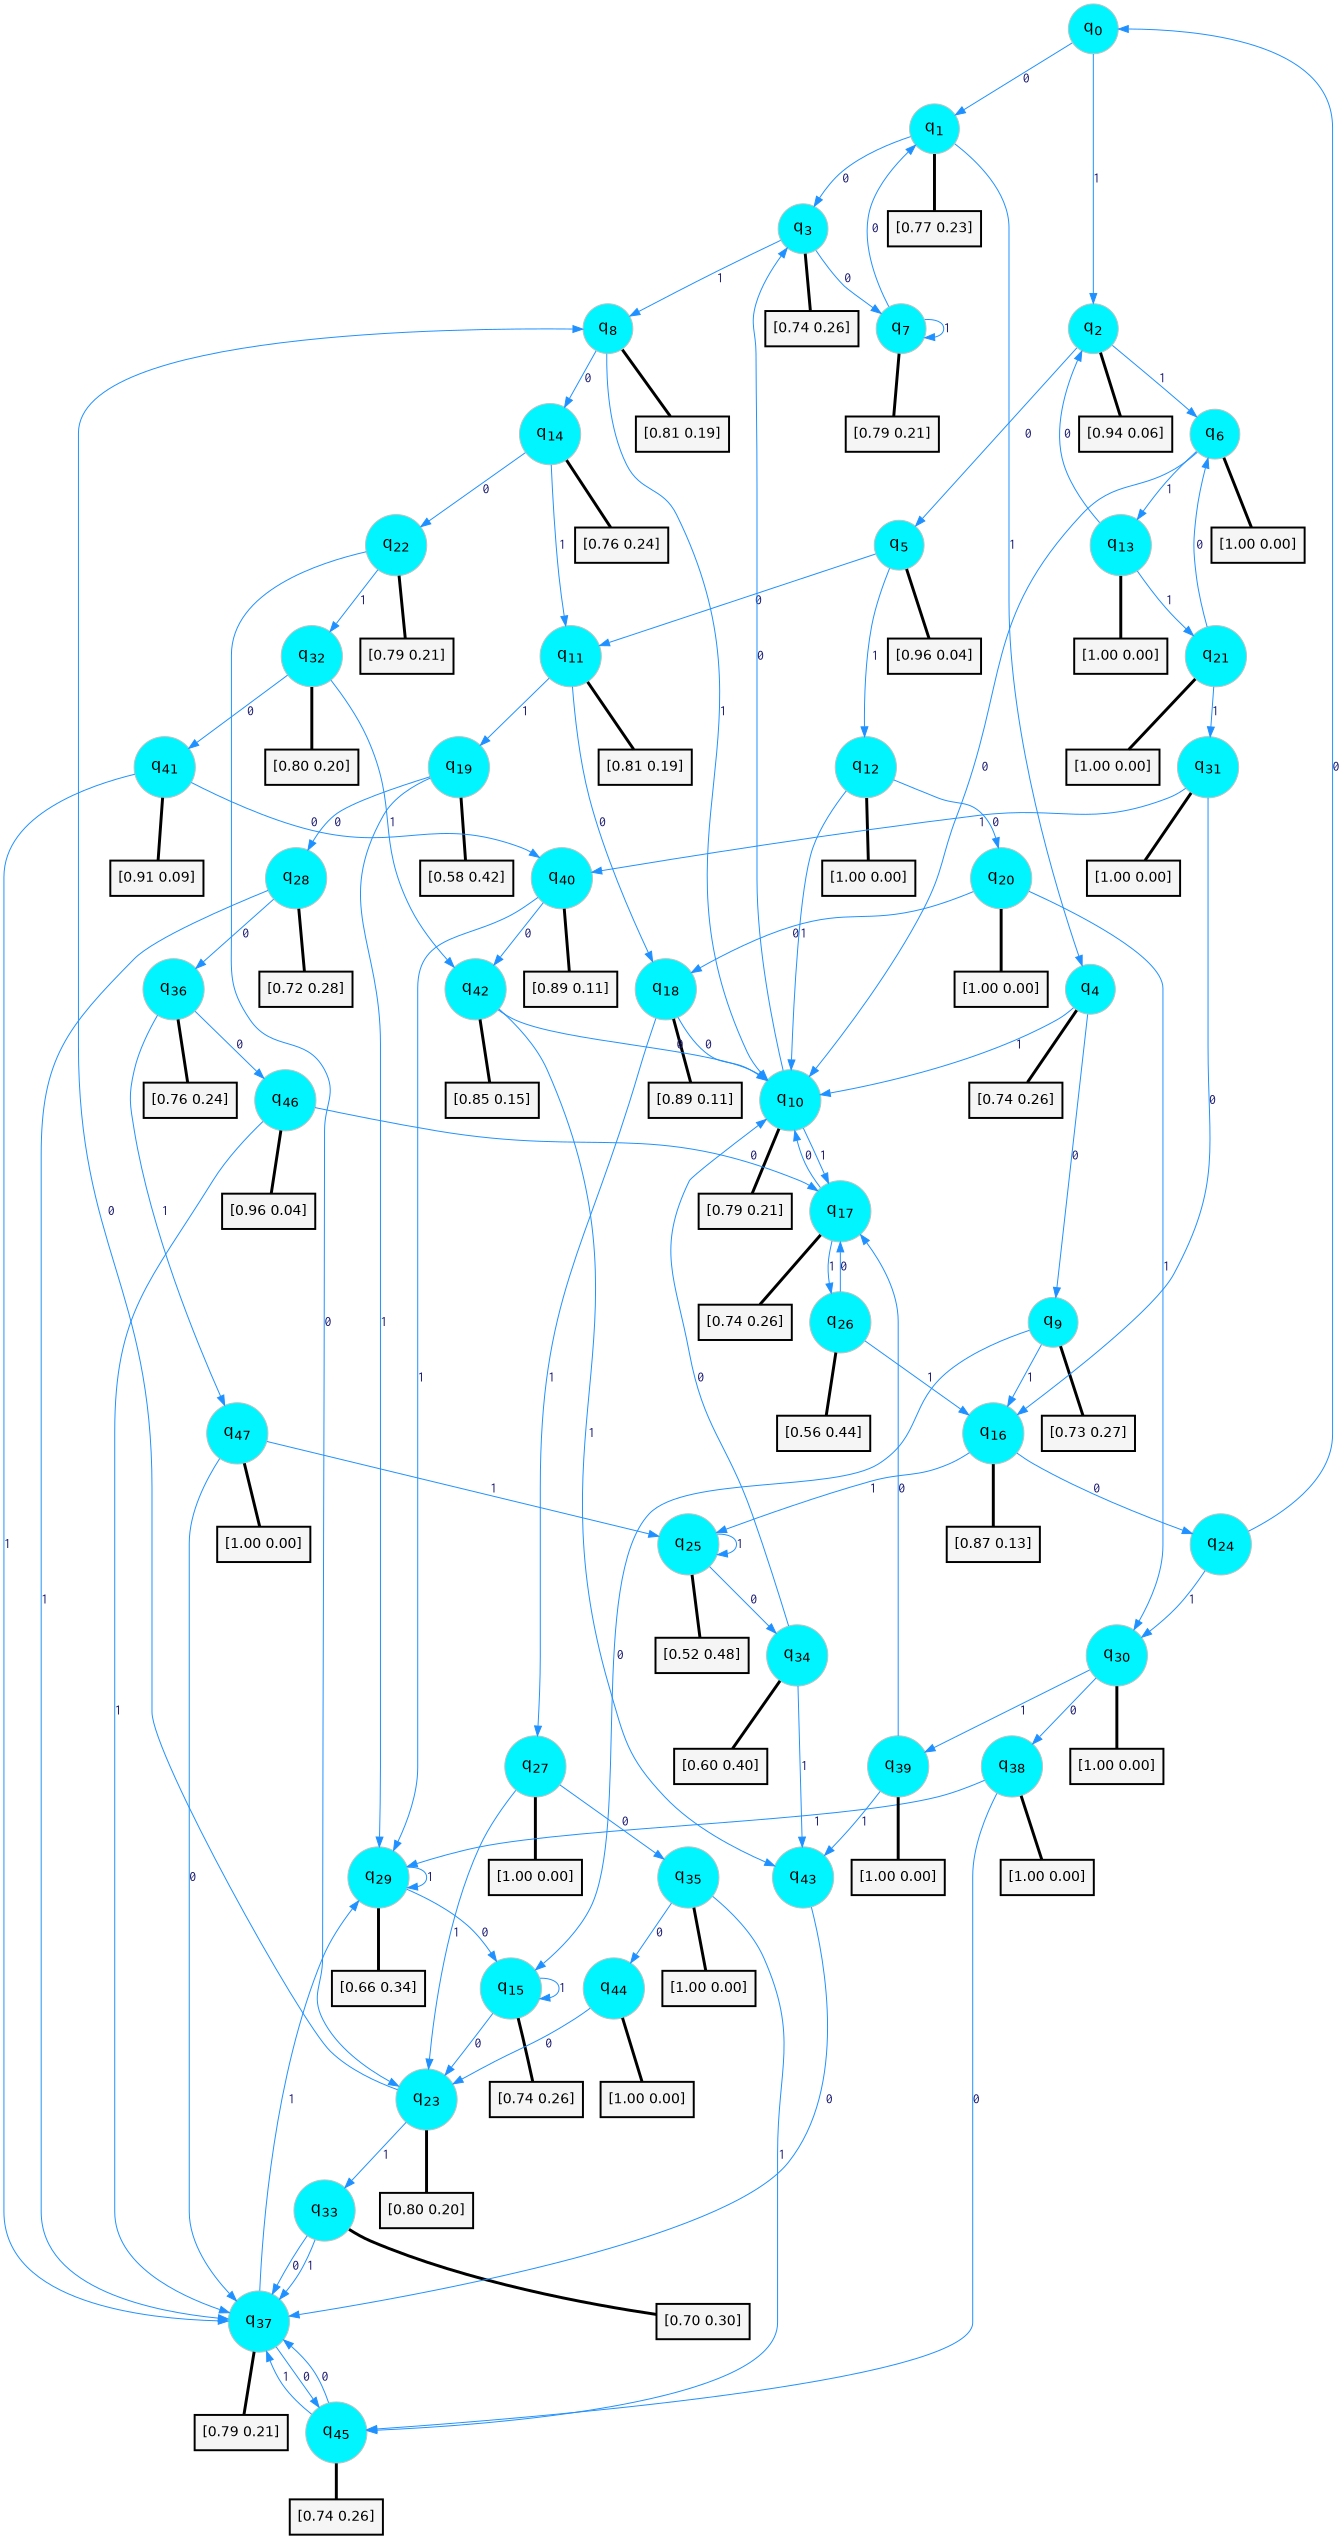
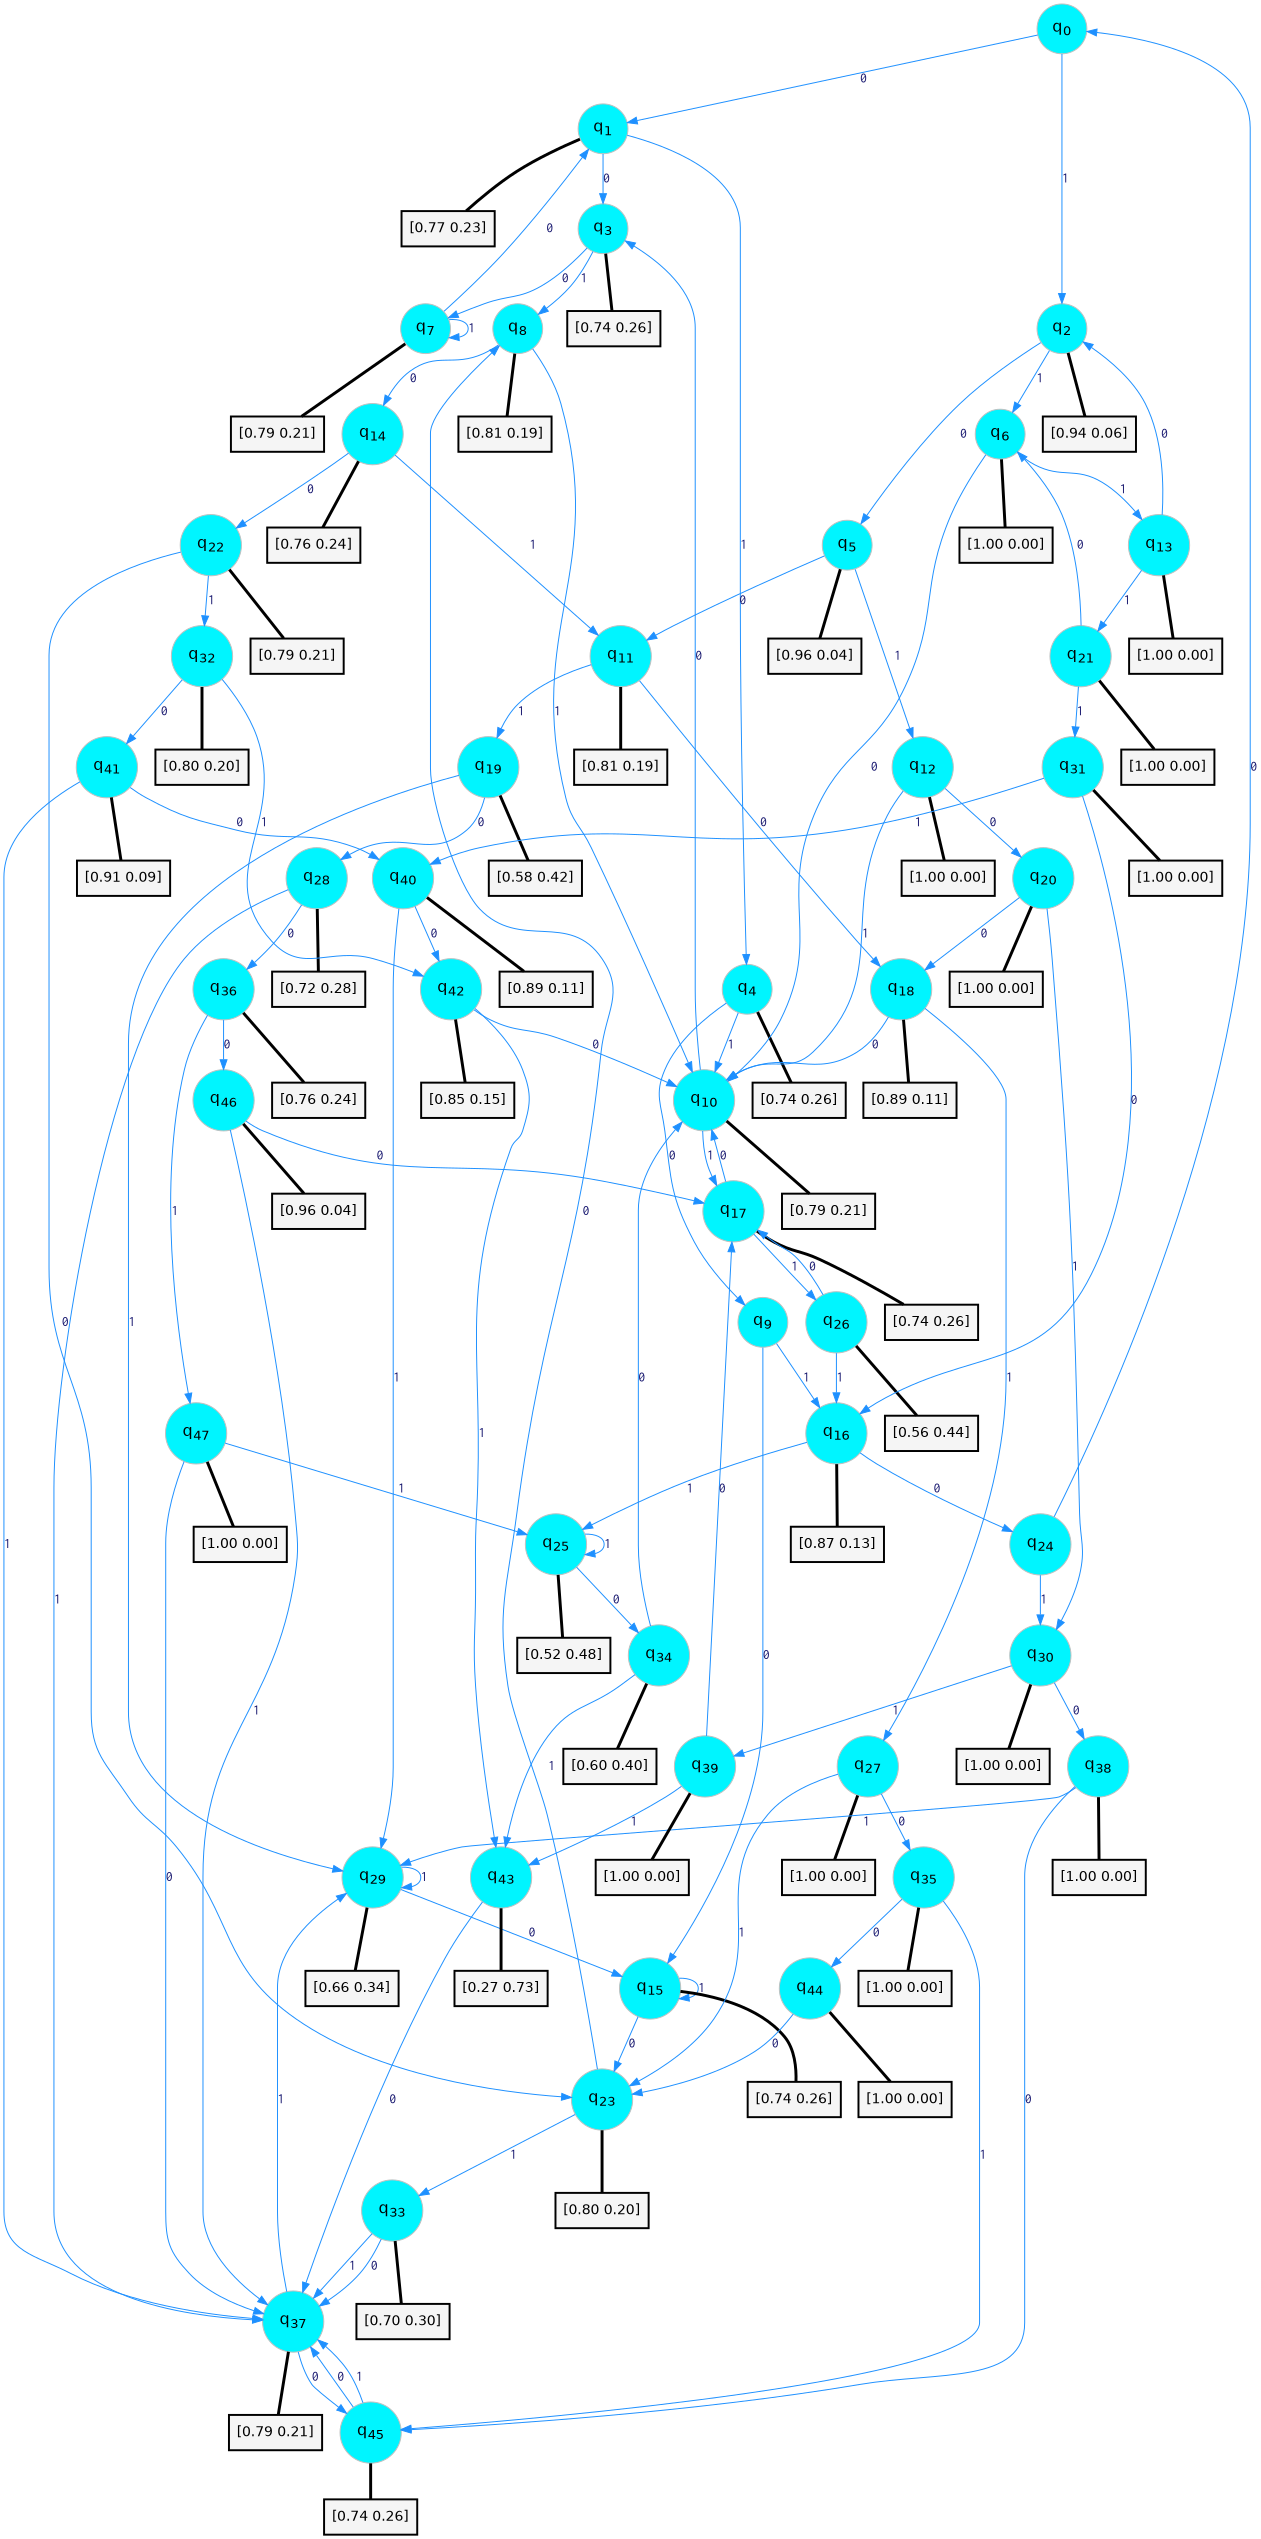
(1088, 1433) -> none
none -> (501, 1988)
